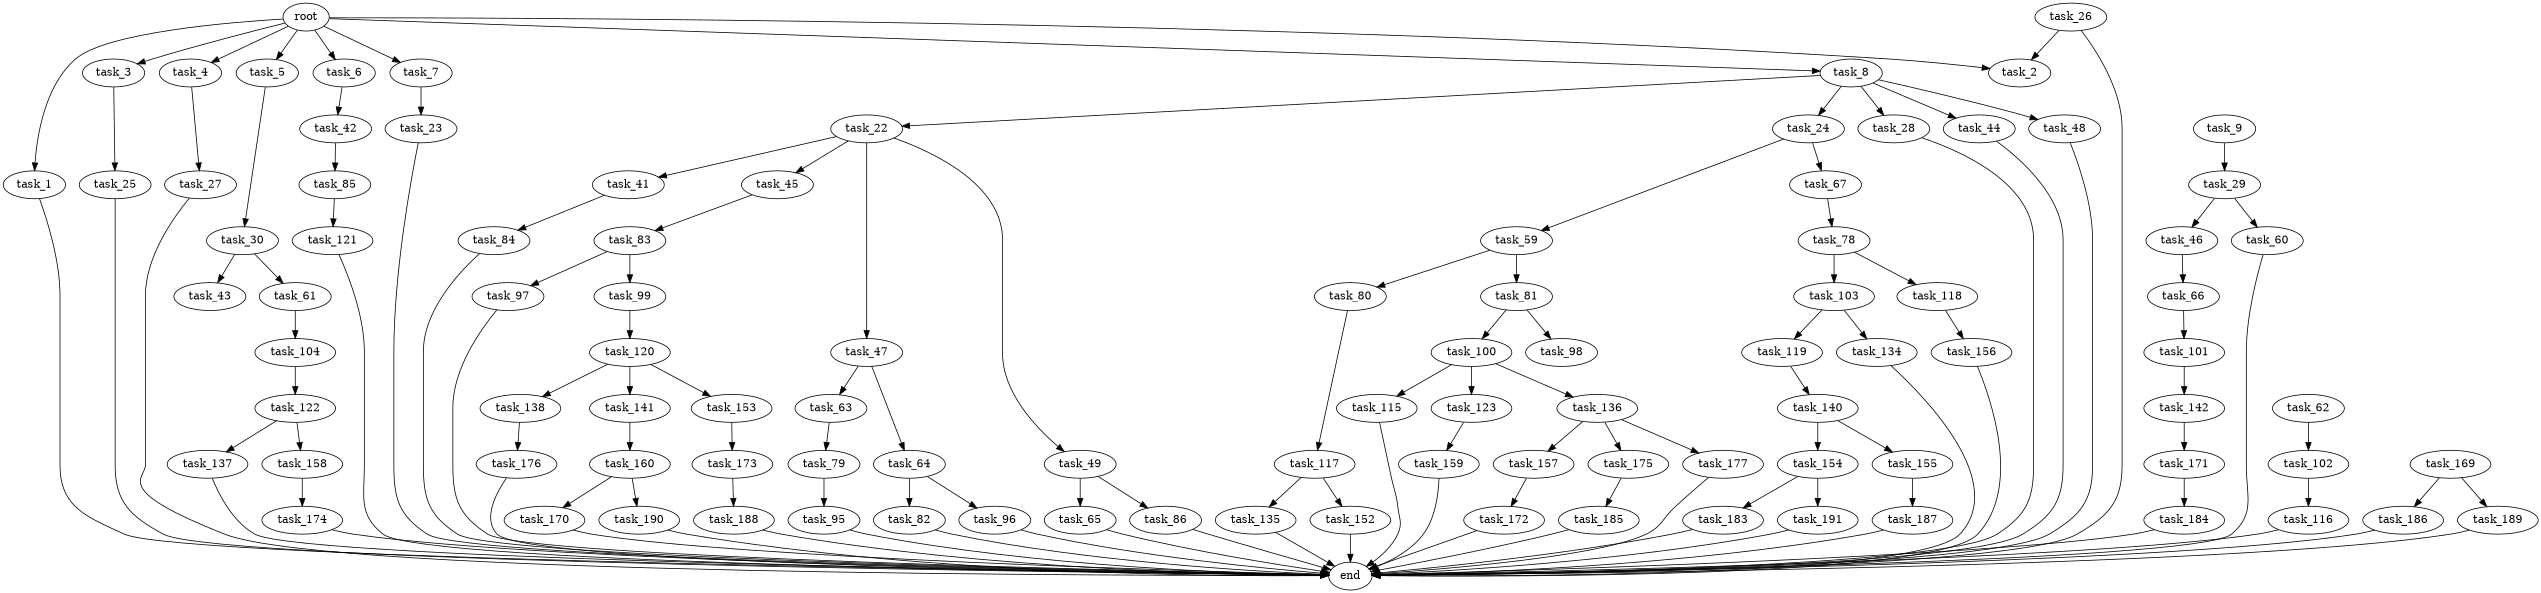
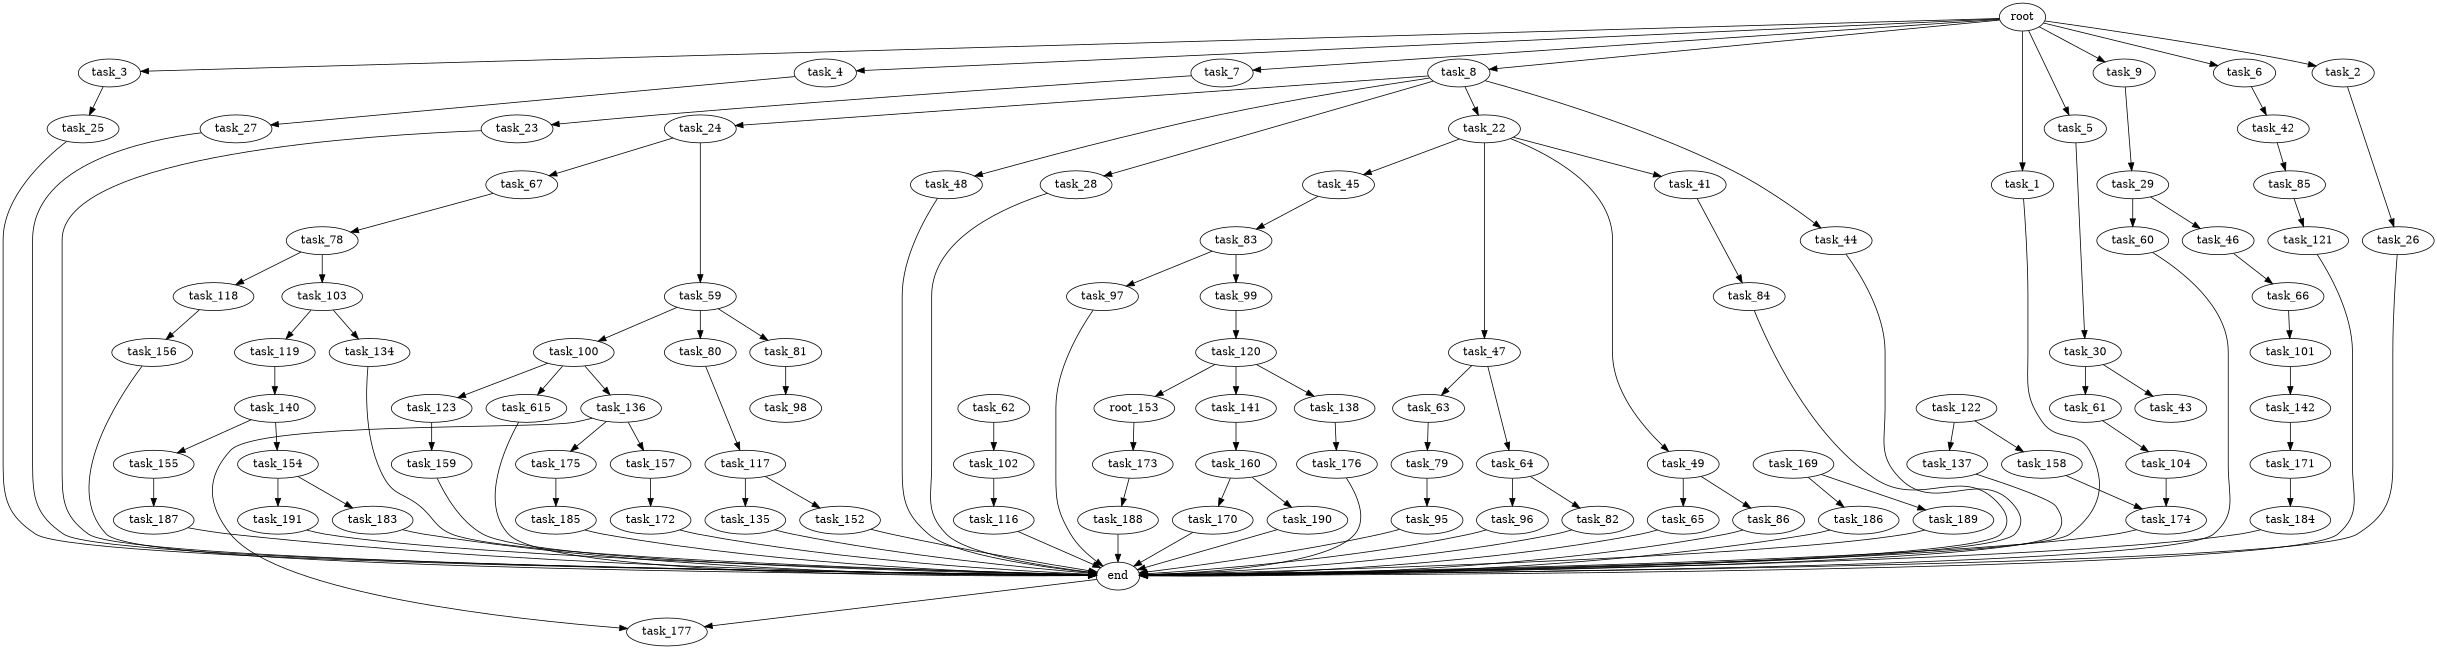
(2048, 42) -> (2369, 153)
none -> (2069, 42)
(1497, 321) -> (641, 323)
(295, 377) -> (2166, 488)
(732, 408) -> (1134, 408)
(1377, 408) -> (526, 408)
(1556, 556) -> (905, 603)
